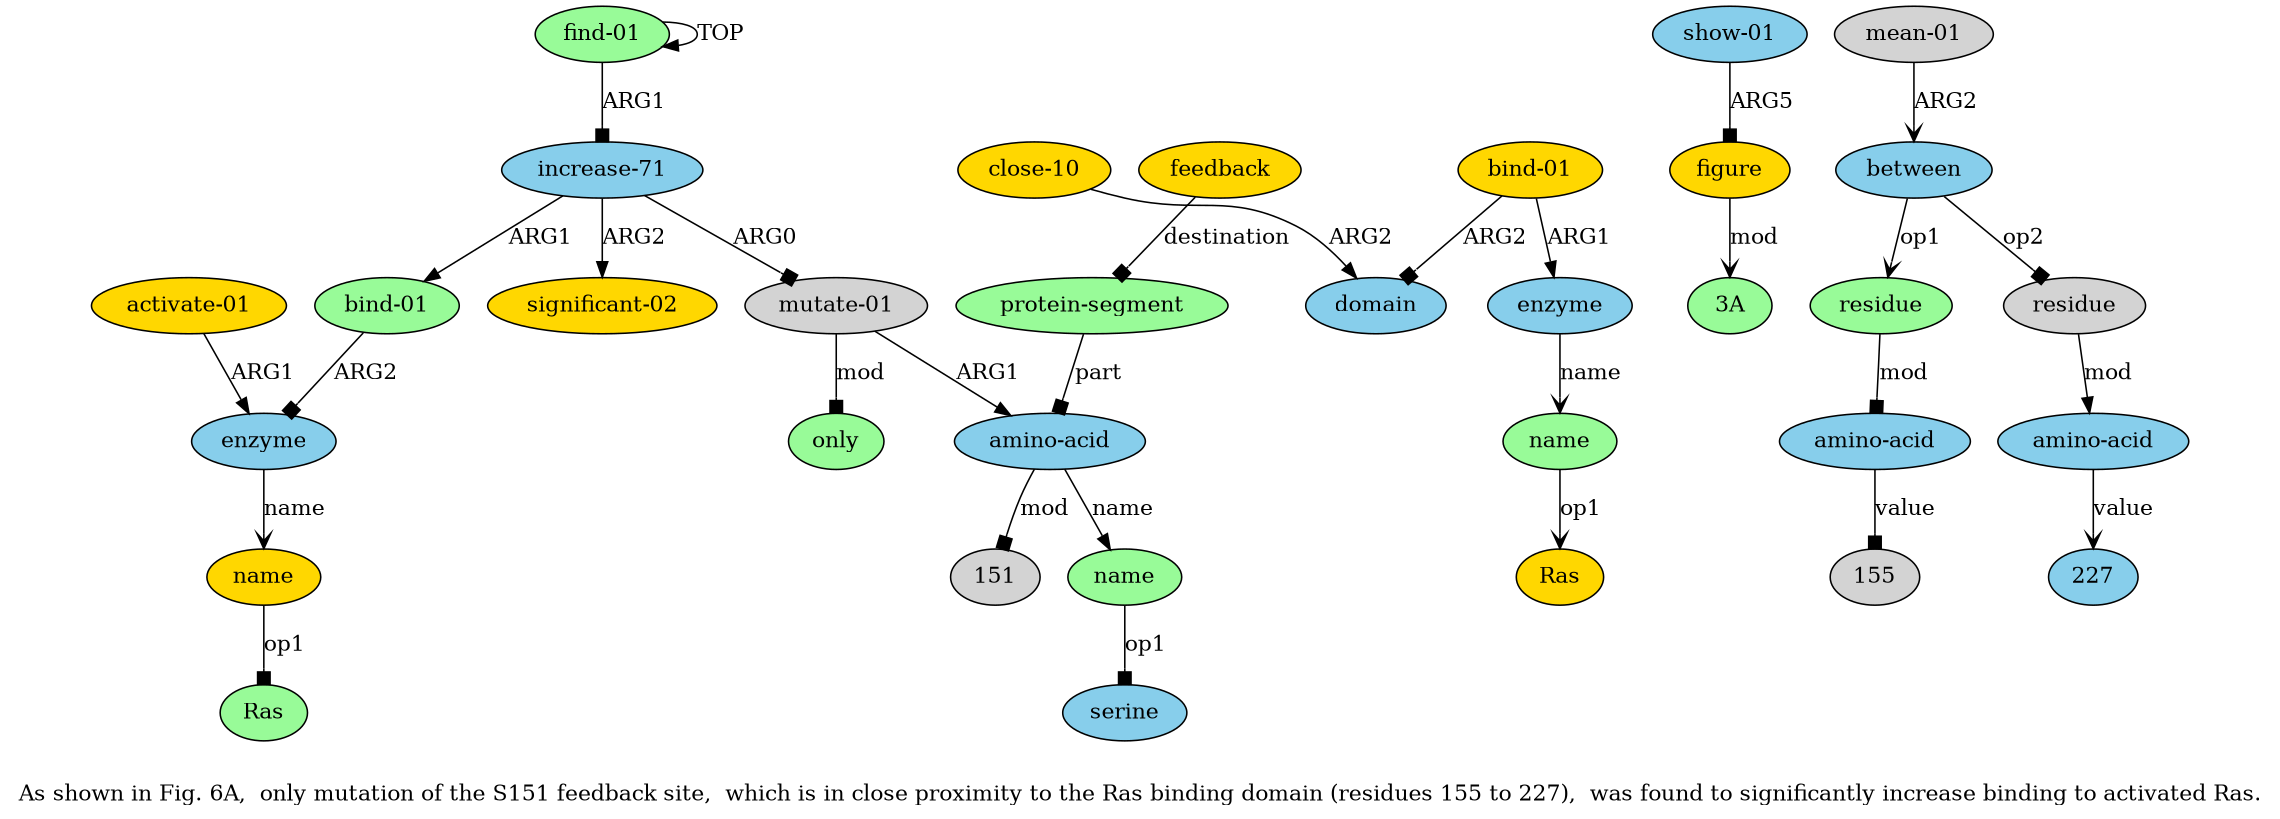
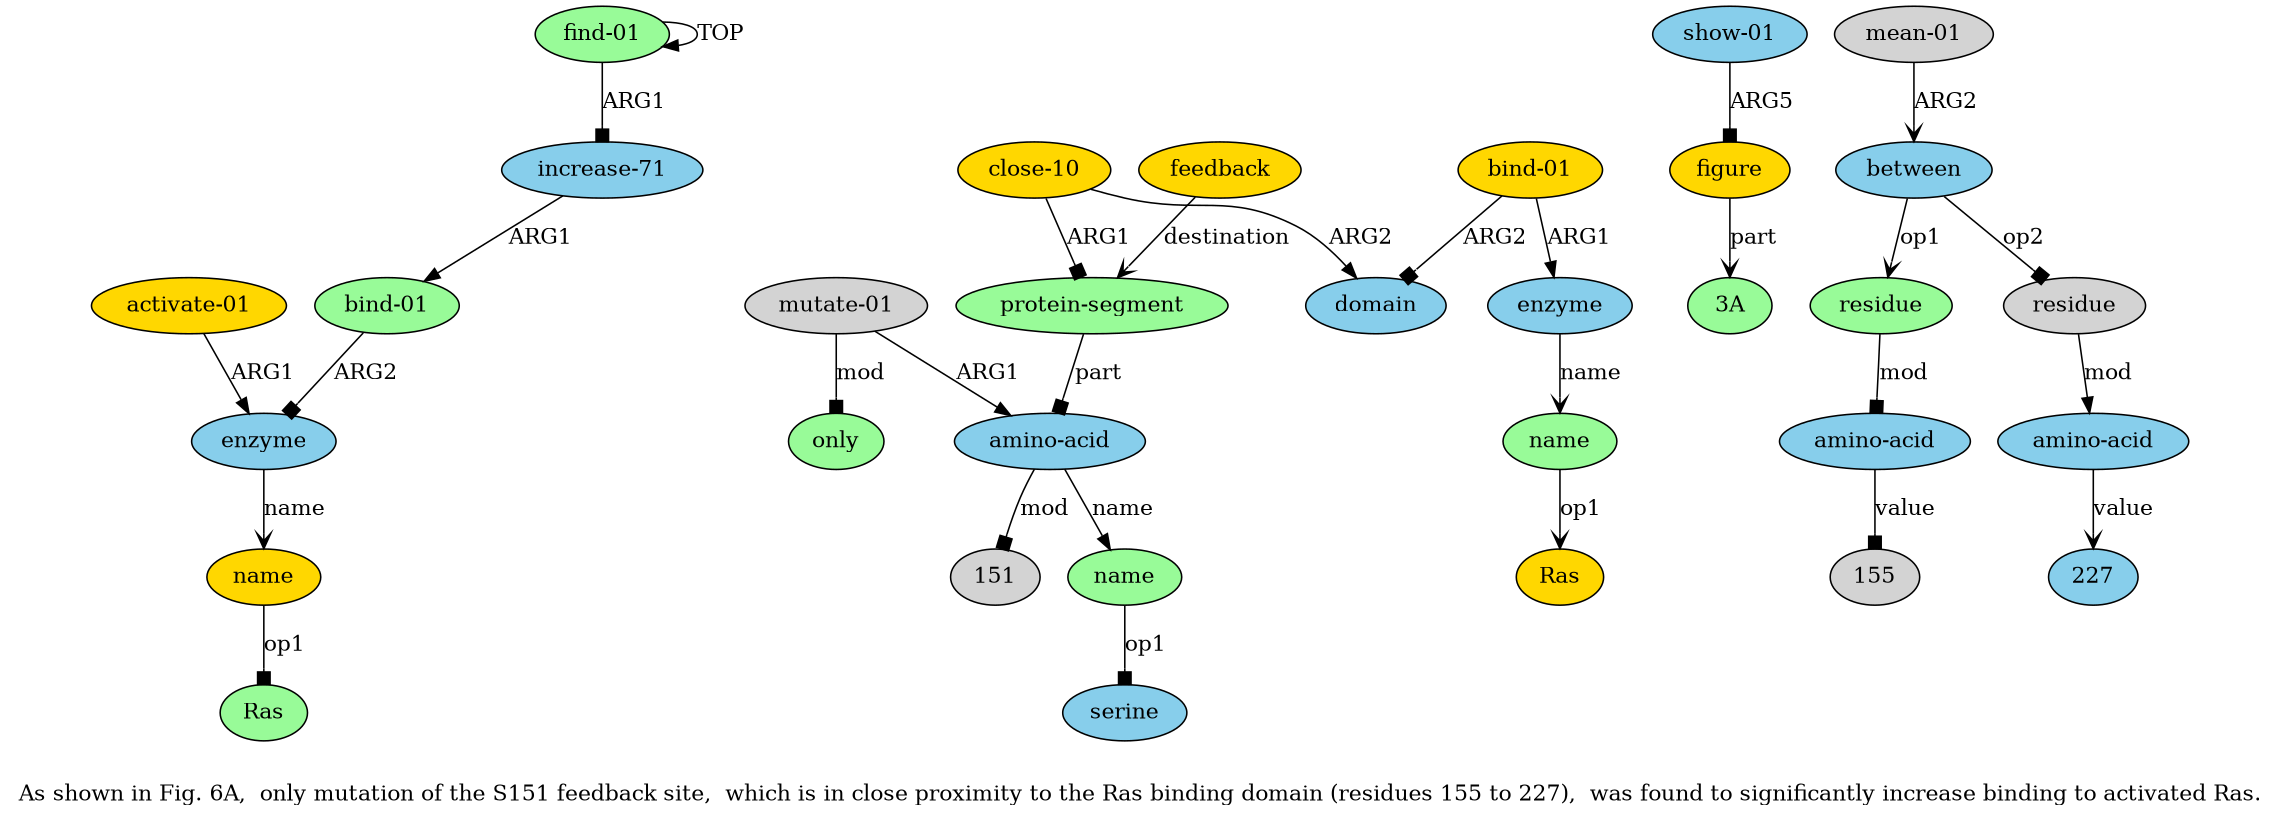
none -> (1060, 231)
(1162, 232) -> (1162, 232)
(713, 234) -> none
(1754, 238) -> (1754, 238)
(602, 306) -> none
